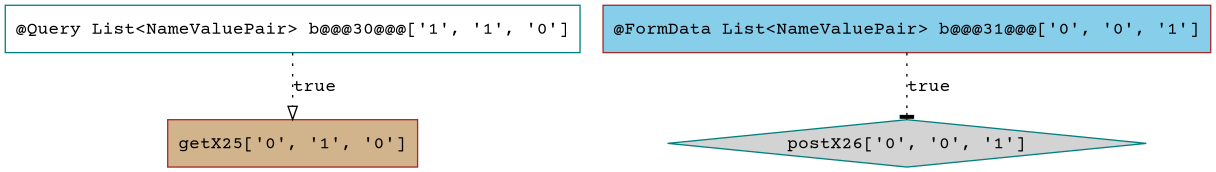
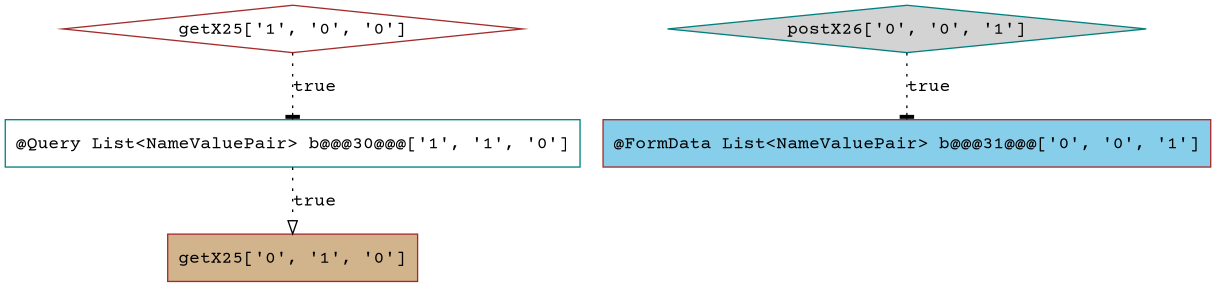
none -> (293, 29)
(907, 83) -> (907, 83)
